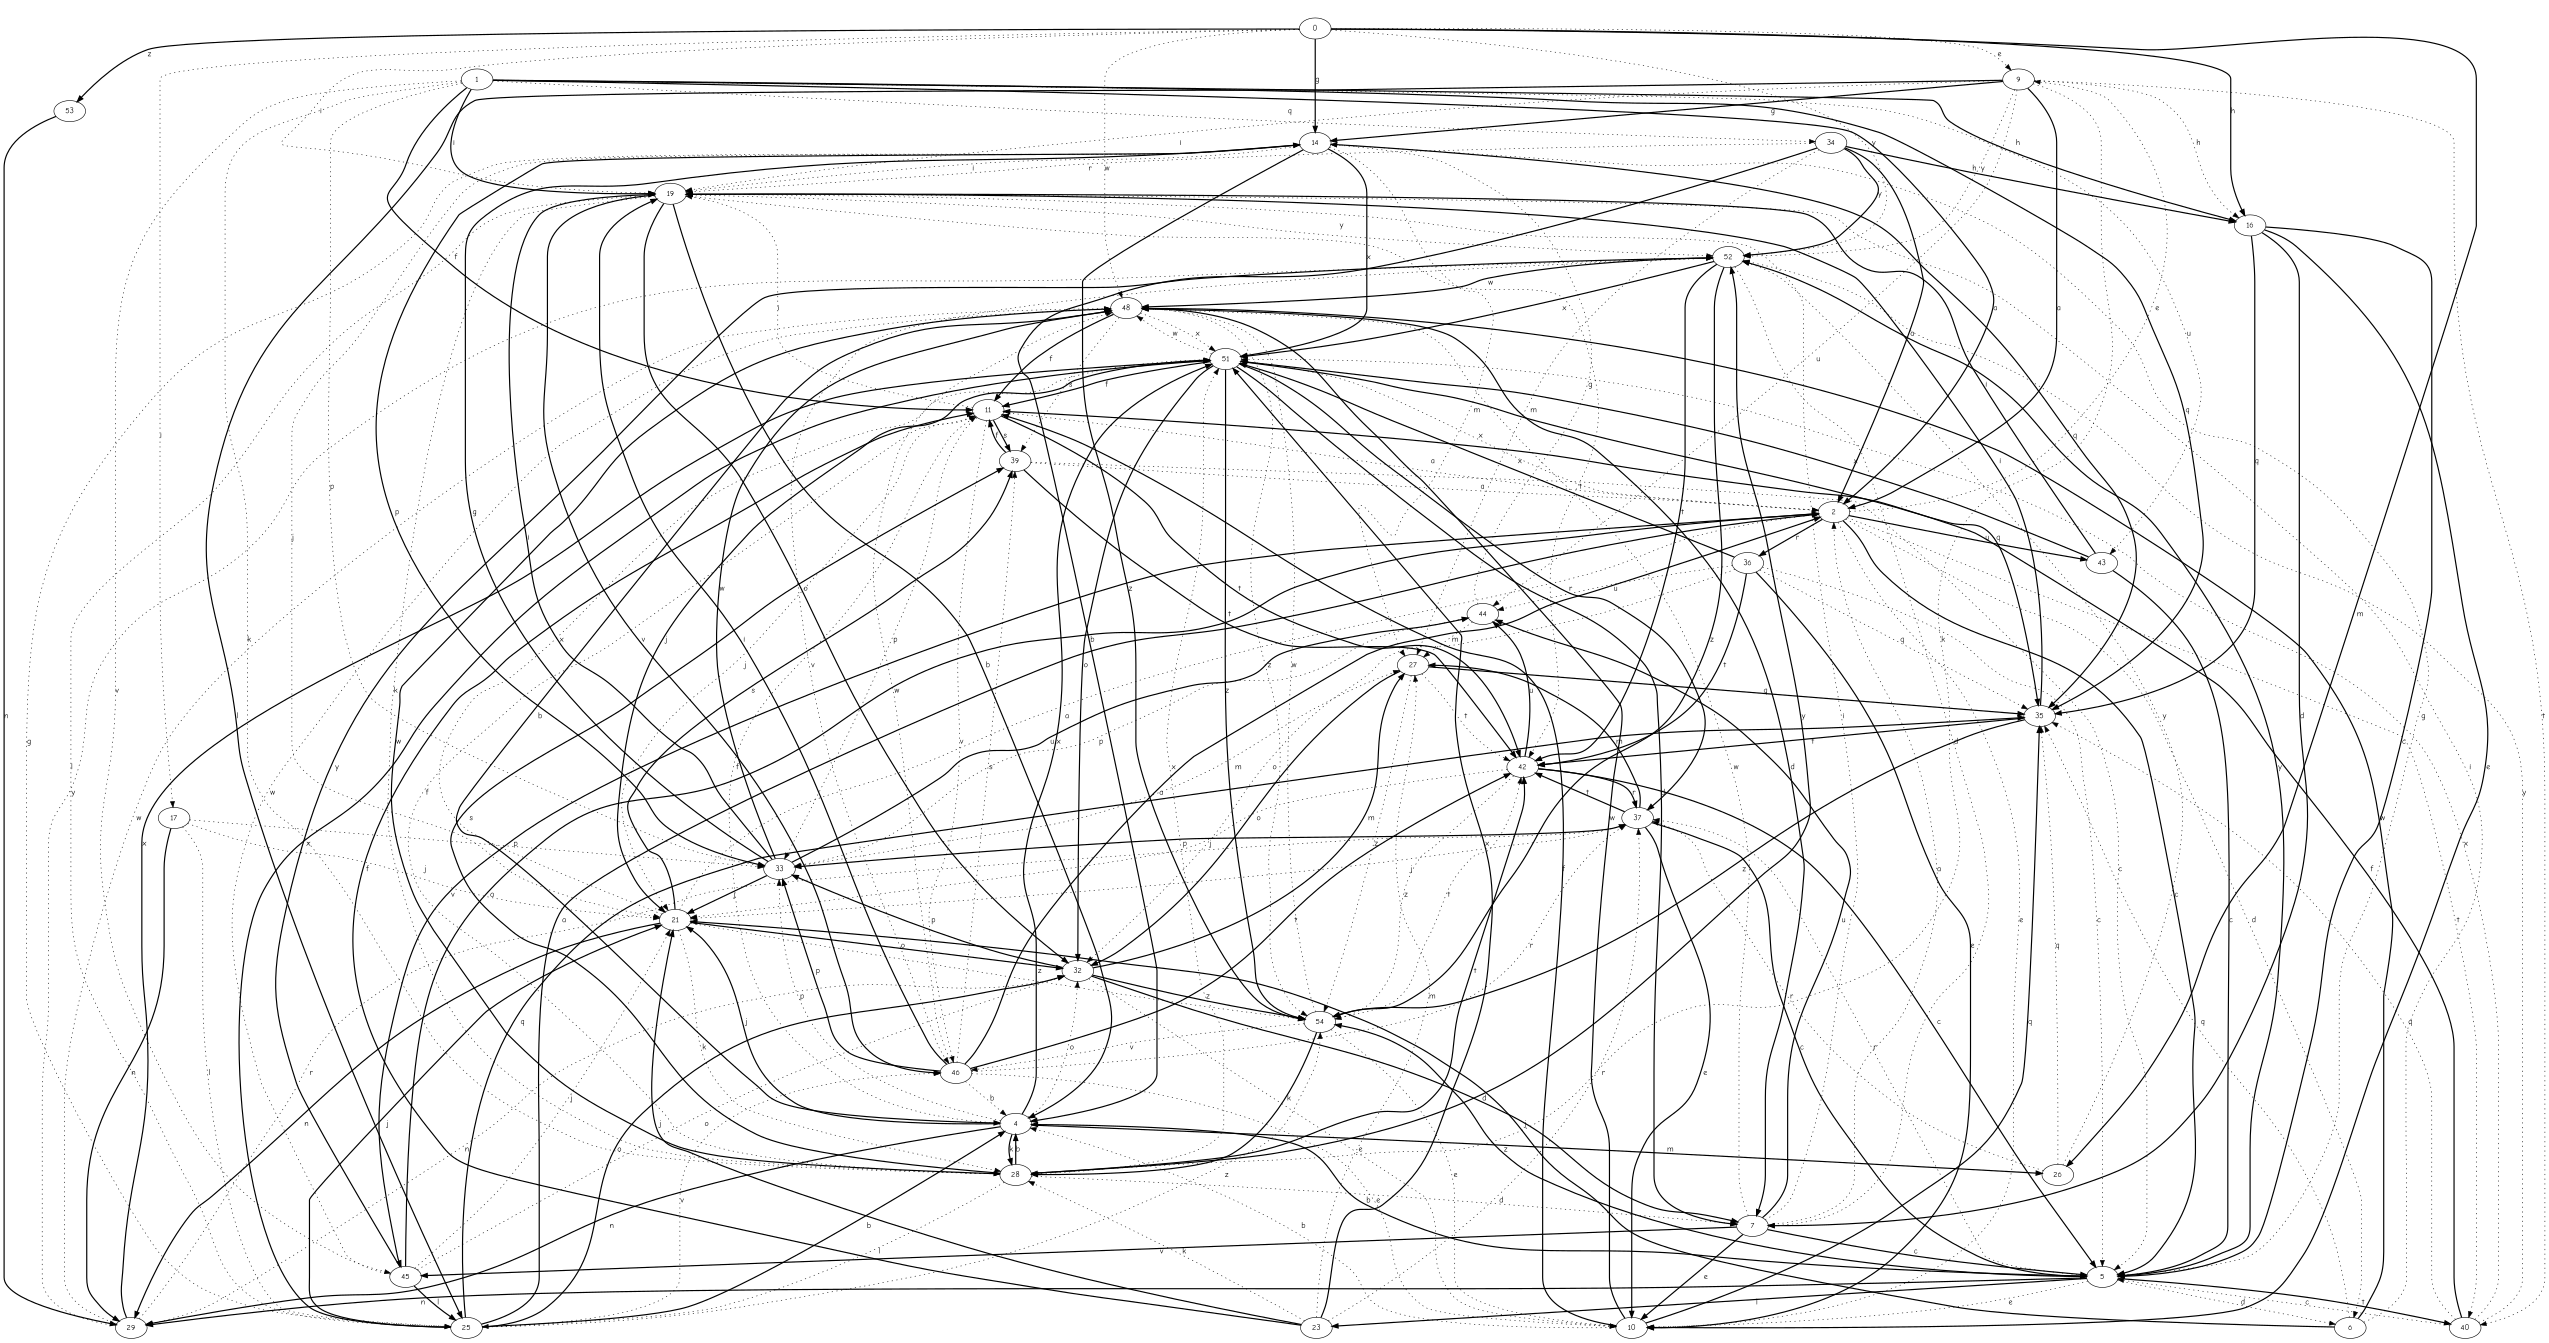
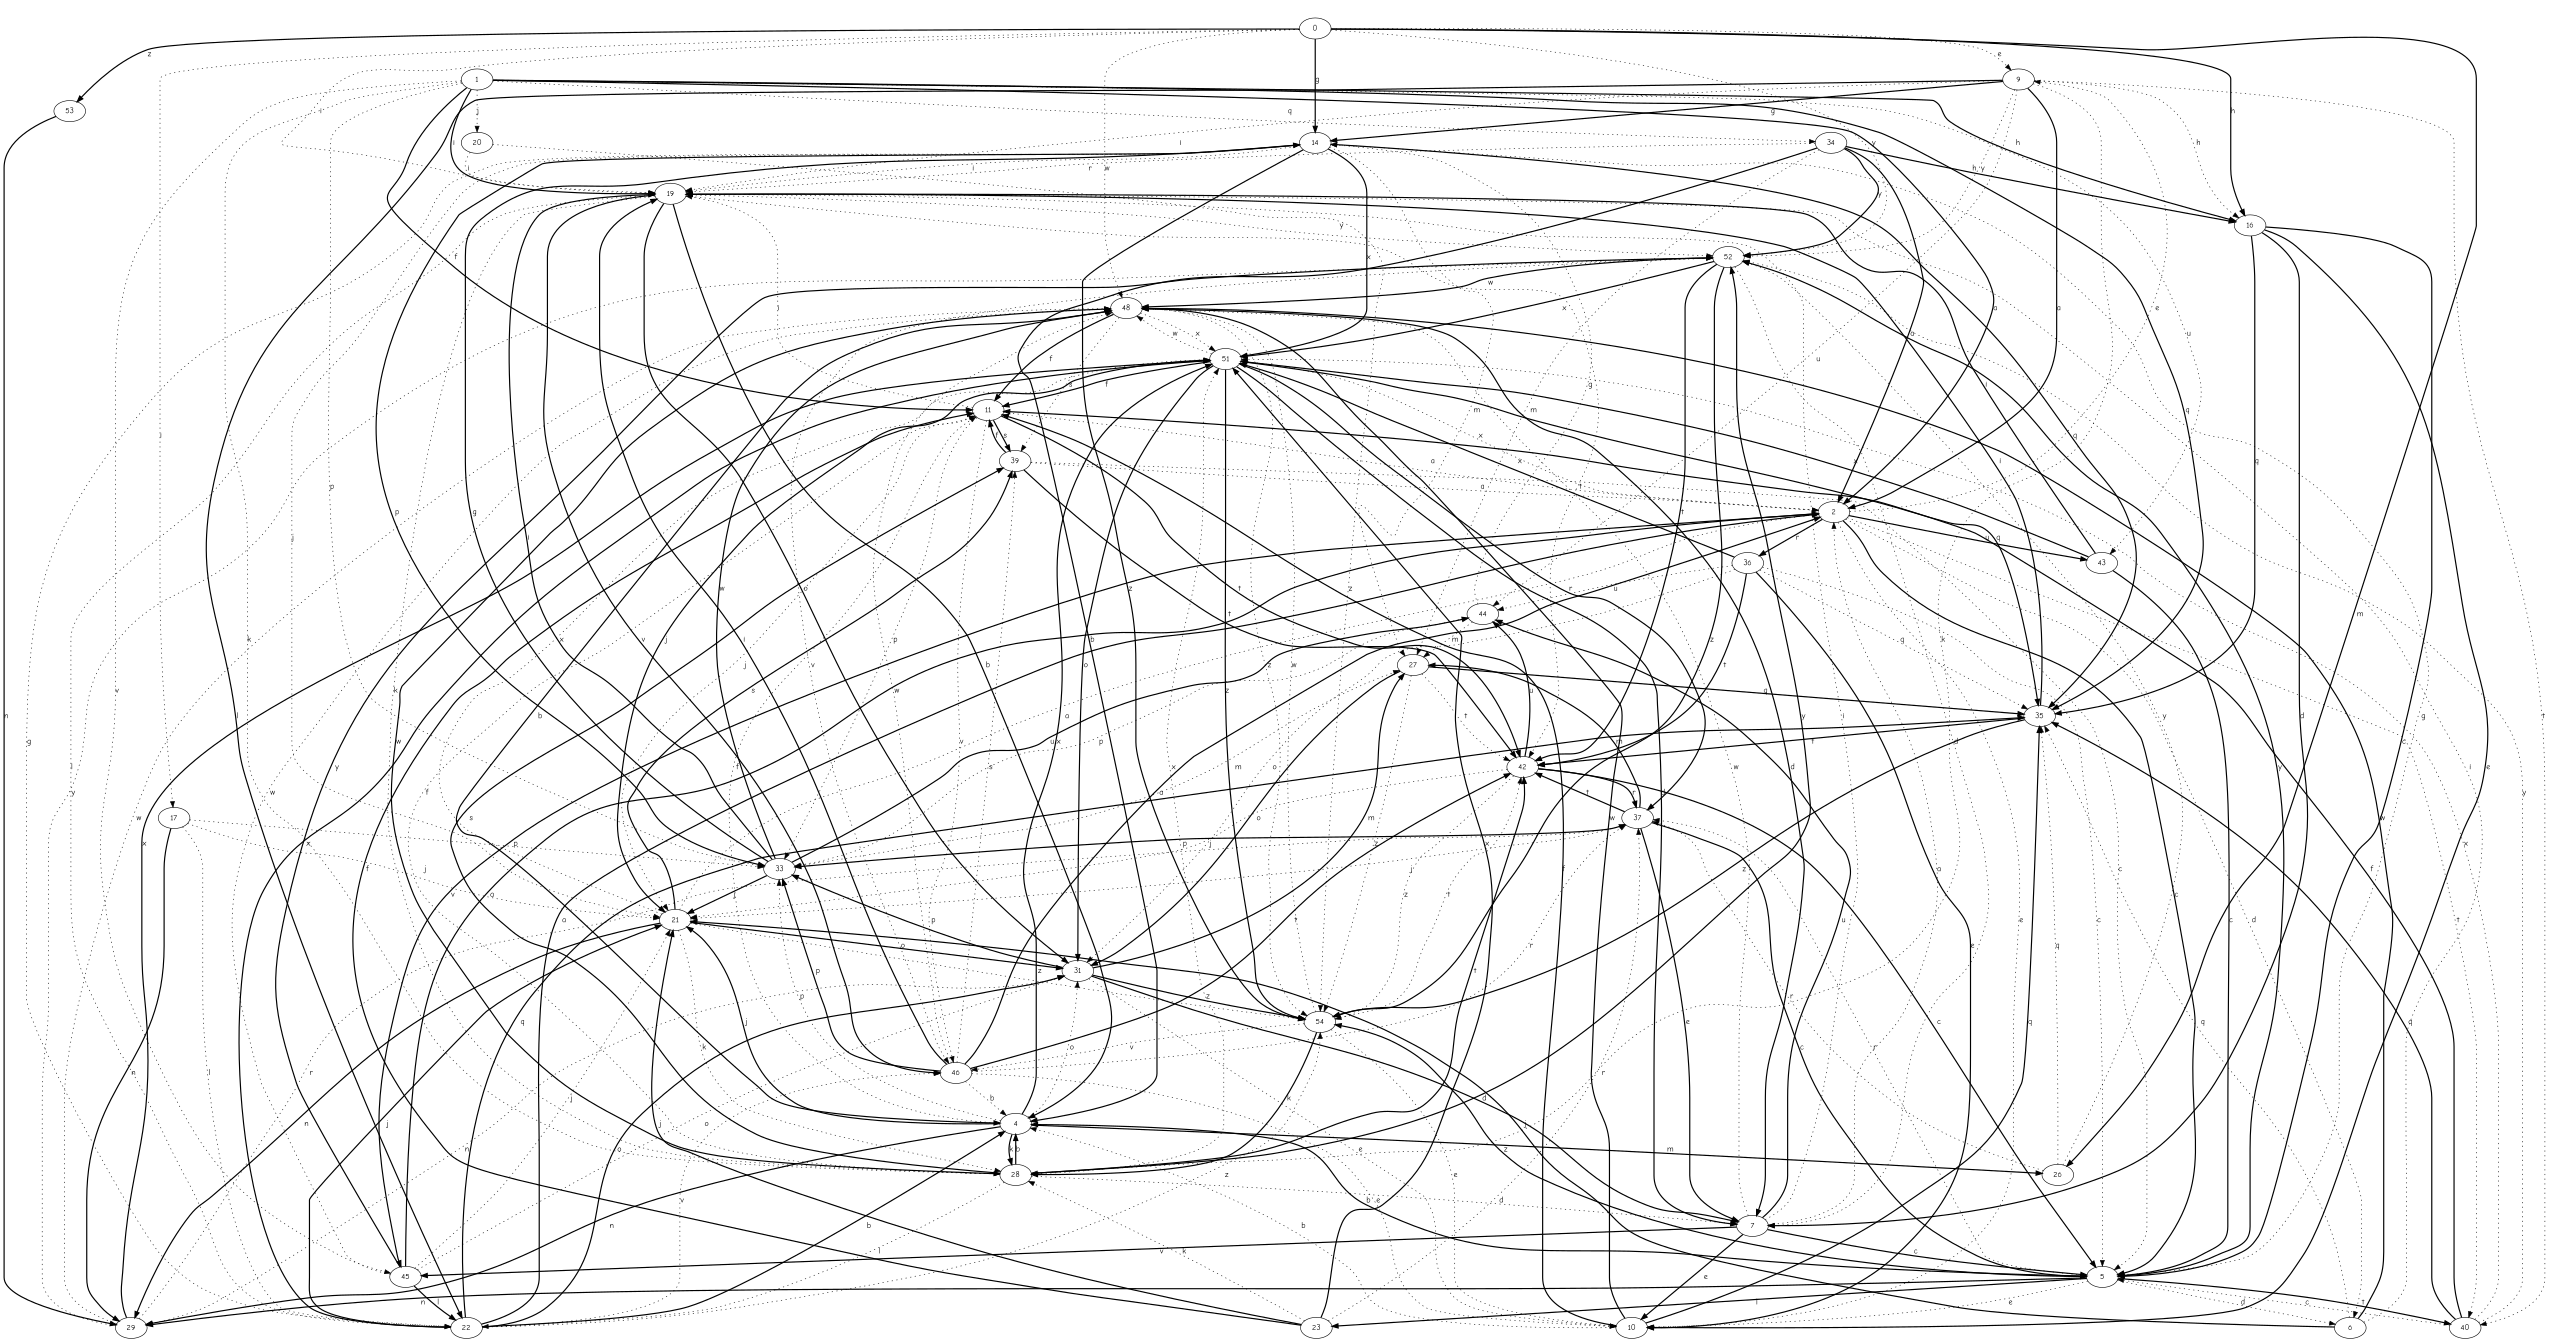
none -> (477, 143)
(2360, 960) -> (2360, 960)
(1078, 971) -> (1078, 971)
(1422, 1023) -> none
(1700, 1074) -> (1685, 1032)
(467, 1328) -> (467, 1328)
